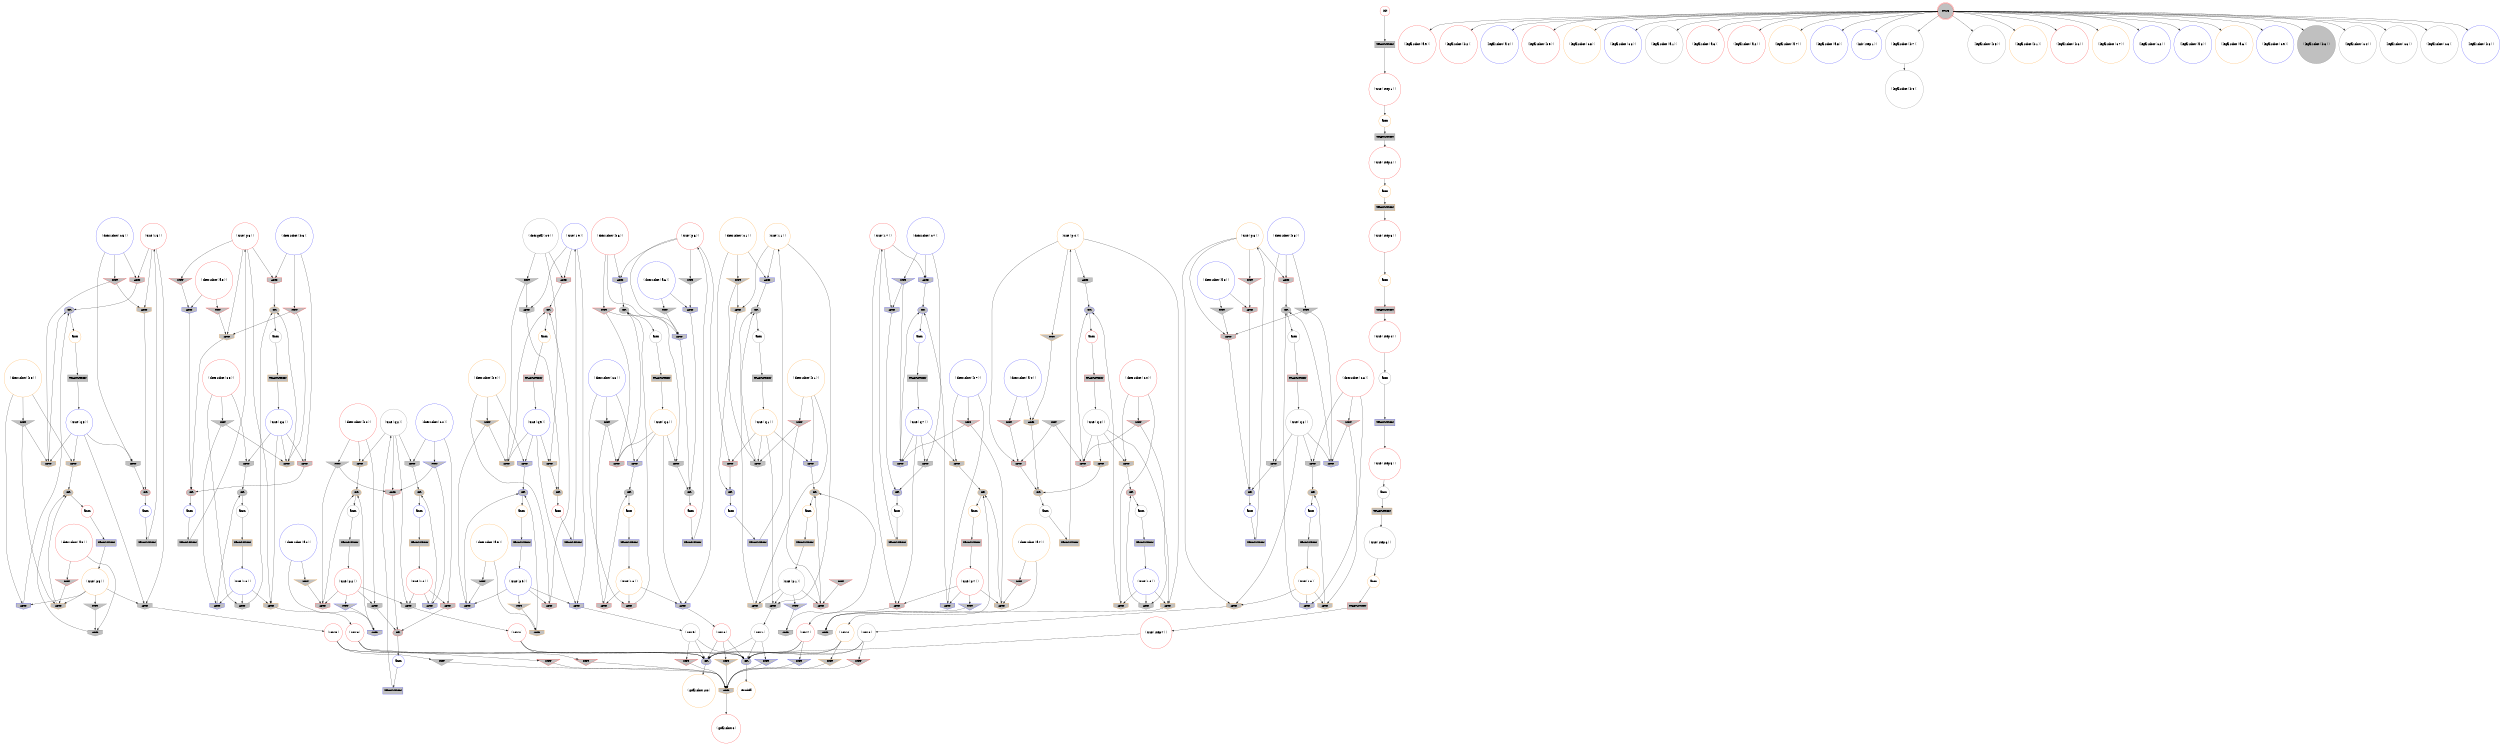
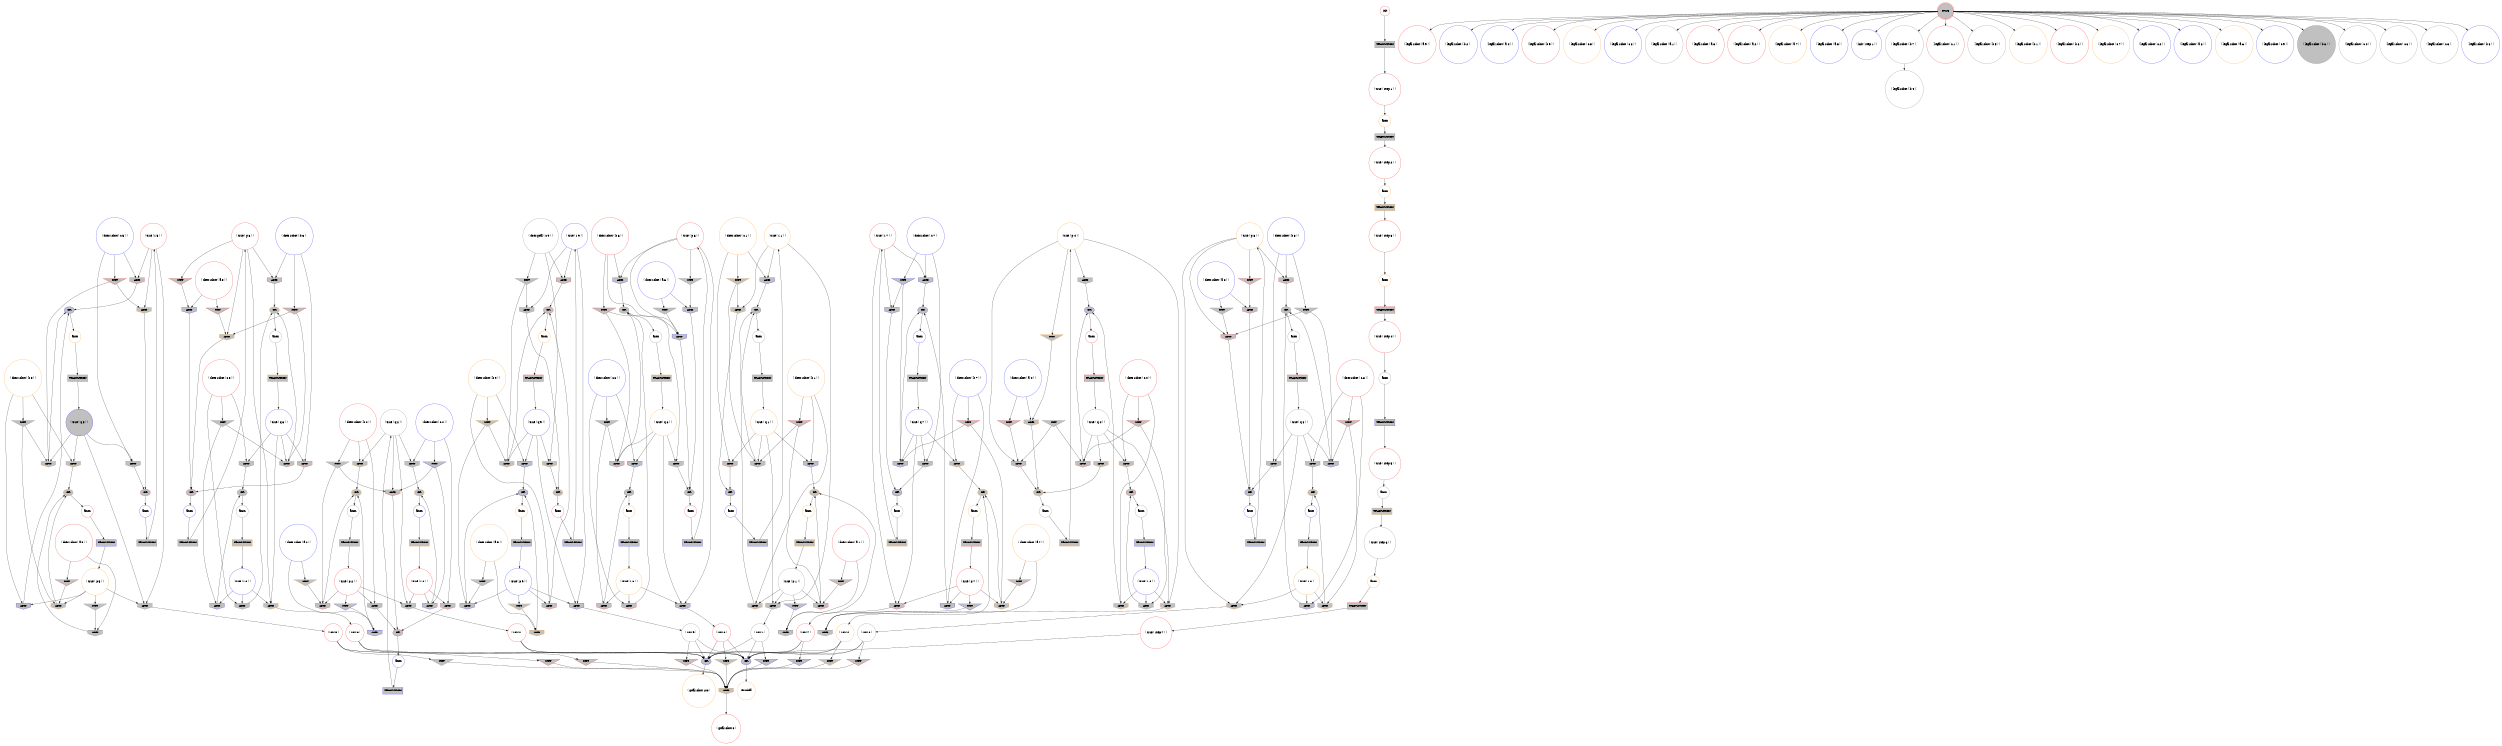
(1458, 45) -> (1458, 45)
none -> (1946, 45)
(79, 423) -> (79, 423)
none -> (851, 543)
